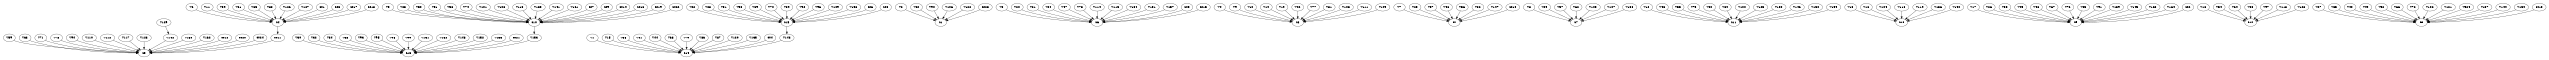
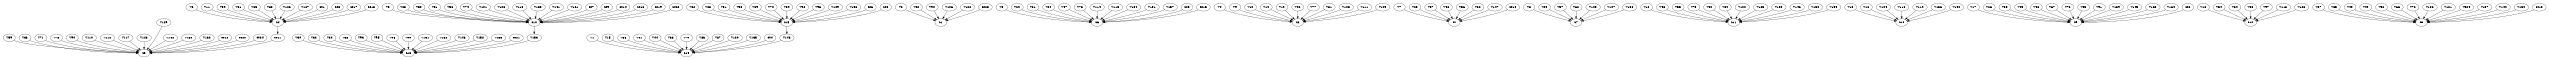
(167, 29) -> (156, 38)
